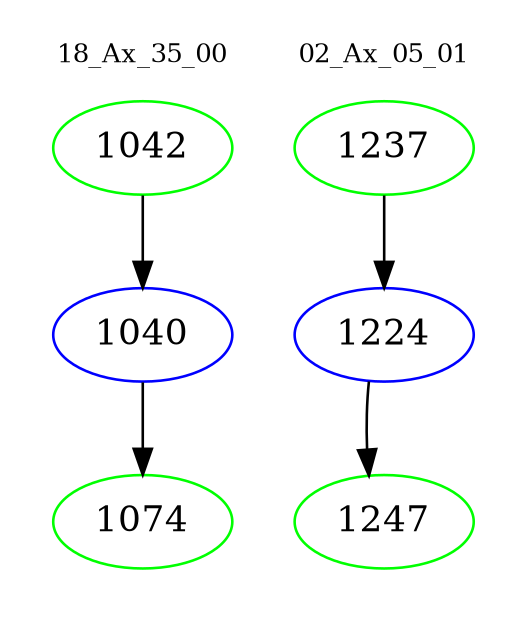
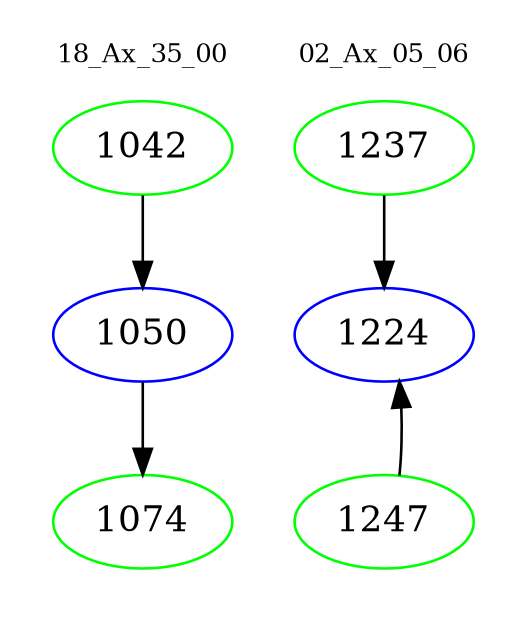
(384, 56) -> (384, 56)
(143, 335) -> (143, 335)
(367, 415) -> (402, 442)
